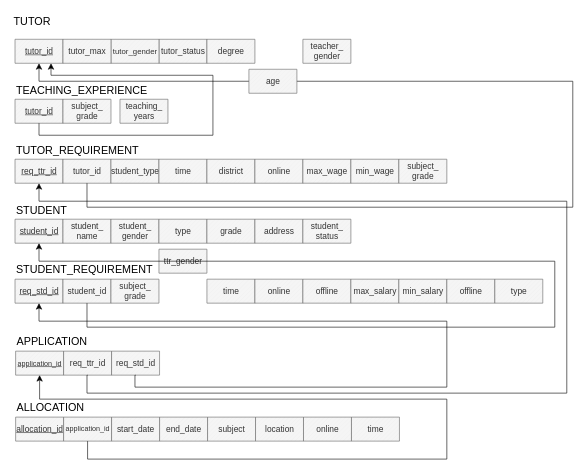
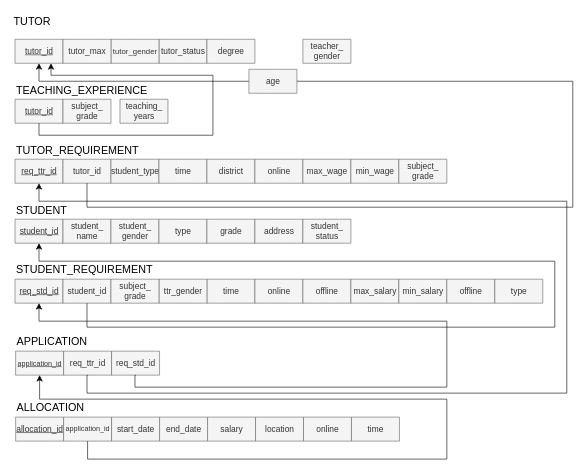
(183, 261) -> (183, 291)
(232, 429) -> (232, 429)
